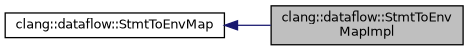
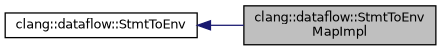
(115, 25) -> (101, 25)
